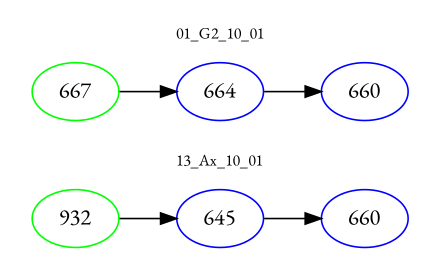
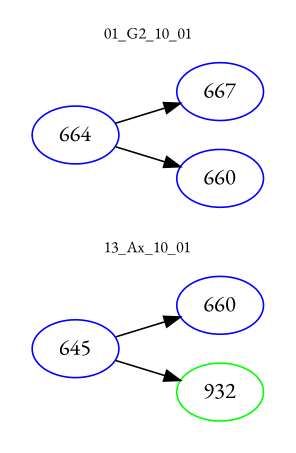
(76, 92) -> (220, 92)
(140, 92) -> (140, 116)
(140, 219) -> (140, 368)
